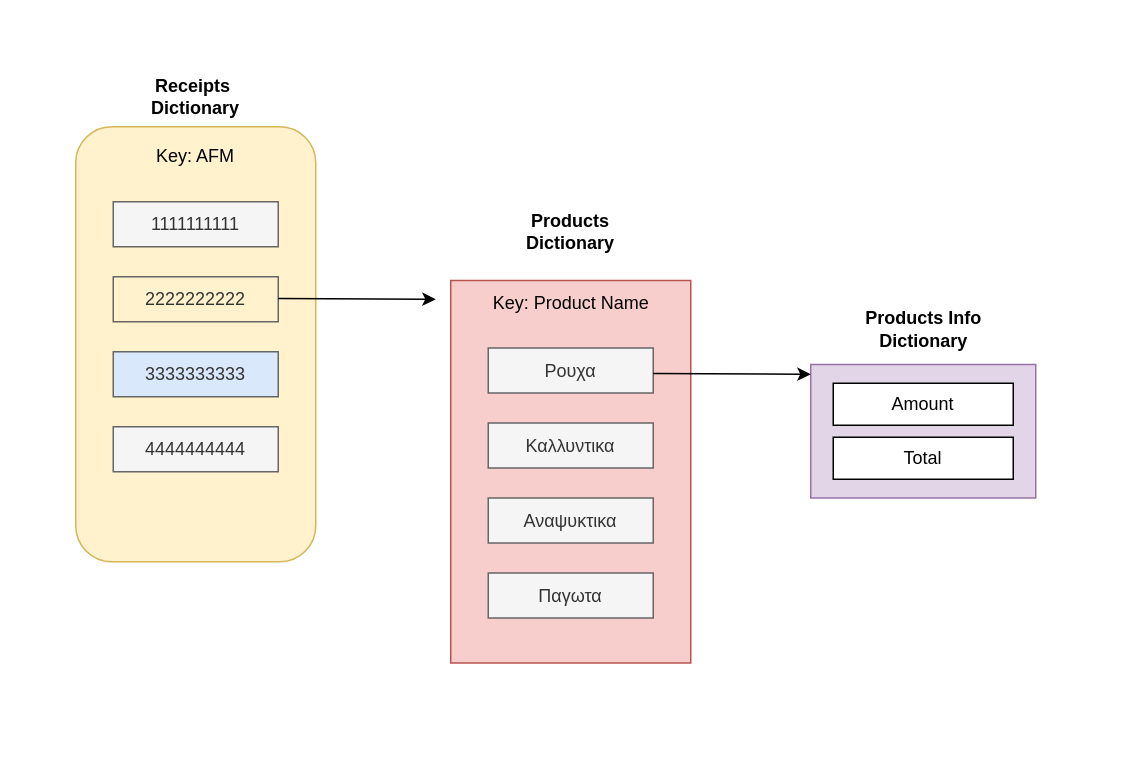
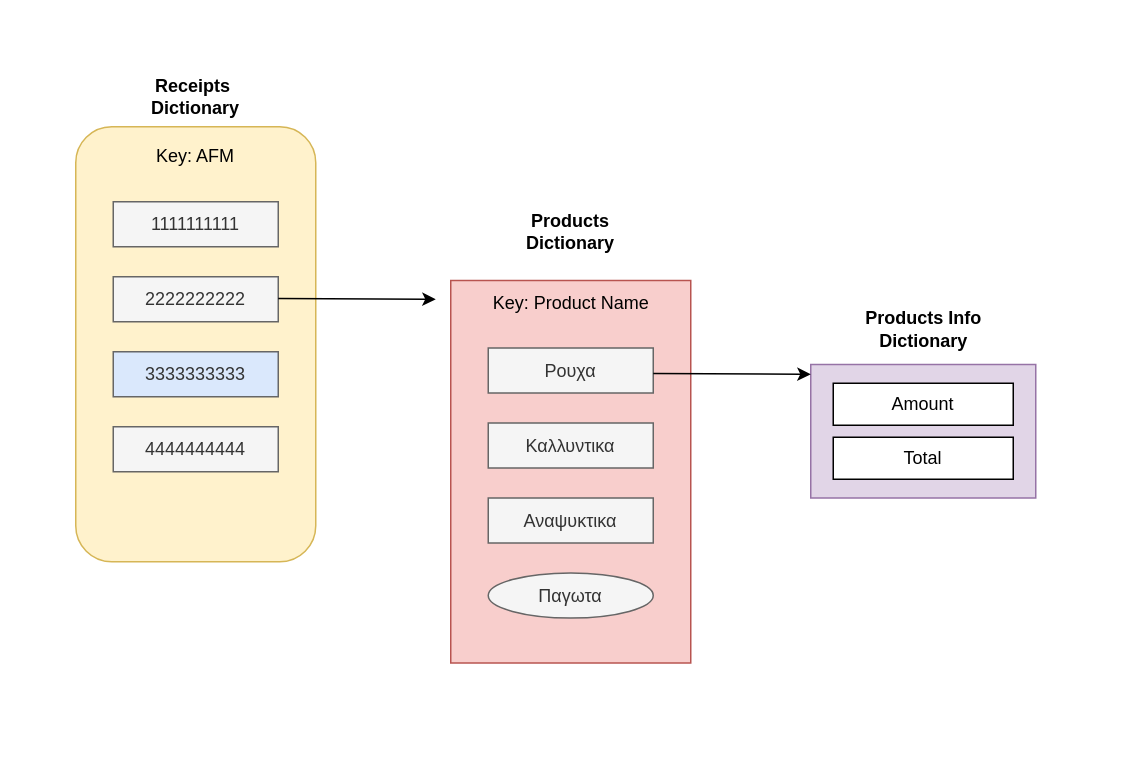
(196, 299) -> (196, 299)
(571, 596) -> (571, 596)
